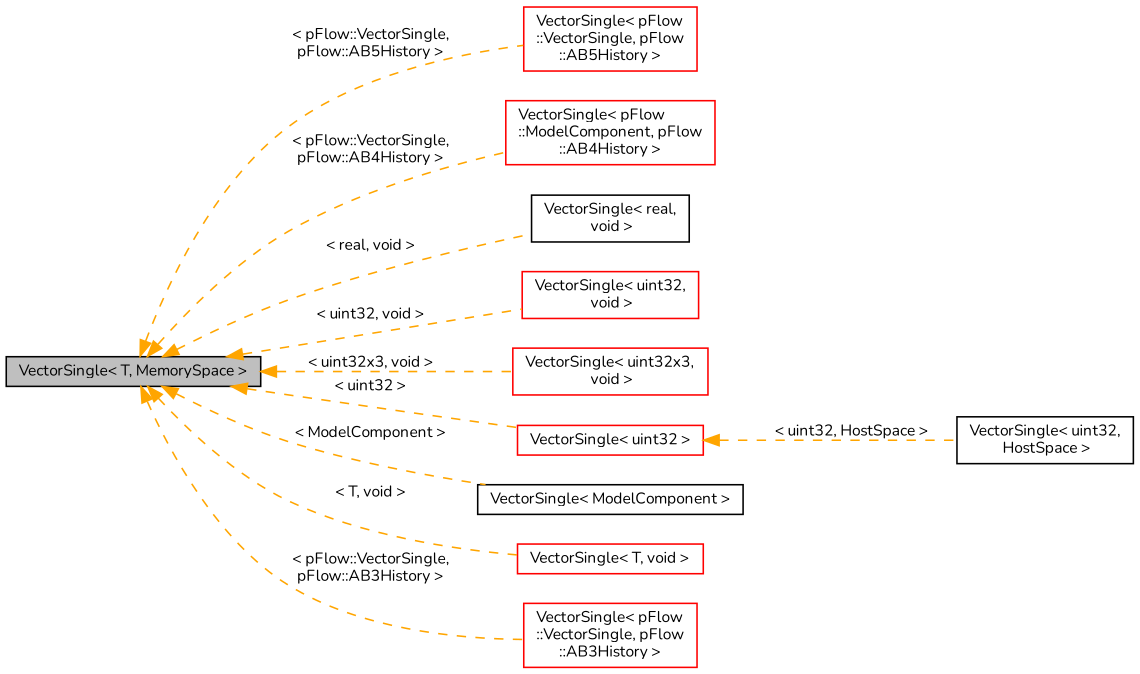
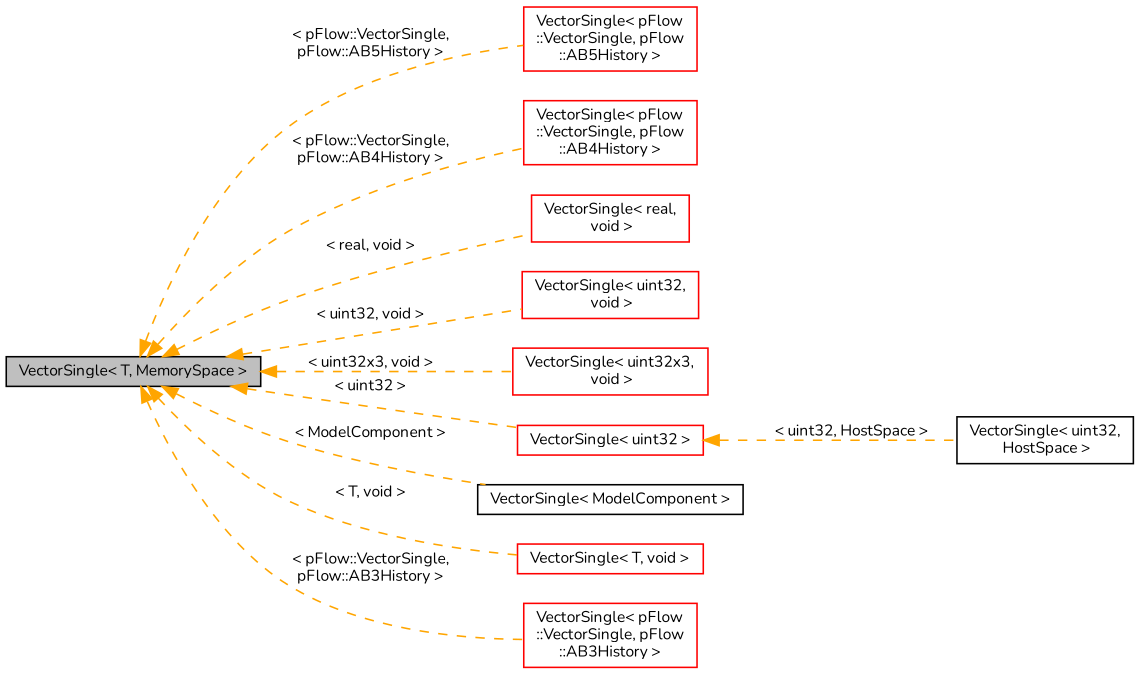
(610, 133) -> (610, 133)
(610, 219) -> (610, 219)
